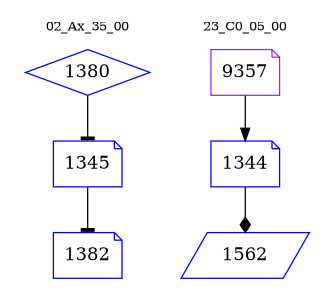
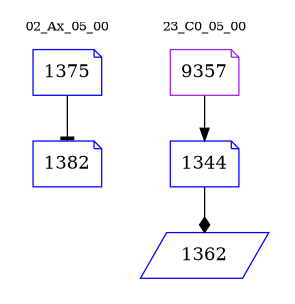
(88, 27) -> (67, 27)
(88, 72) -> none
(88, 164) -> (67, 72)
(245, 255) -> (205, 255)
